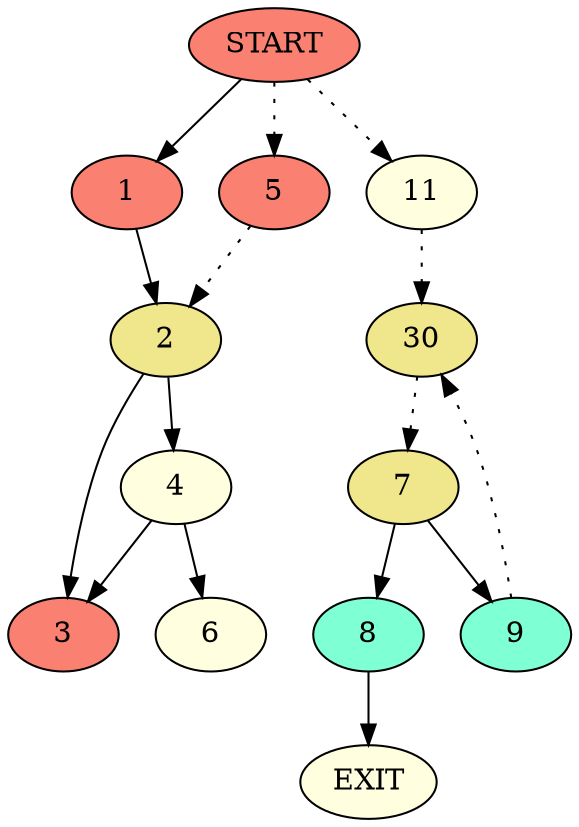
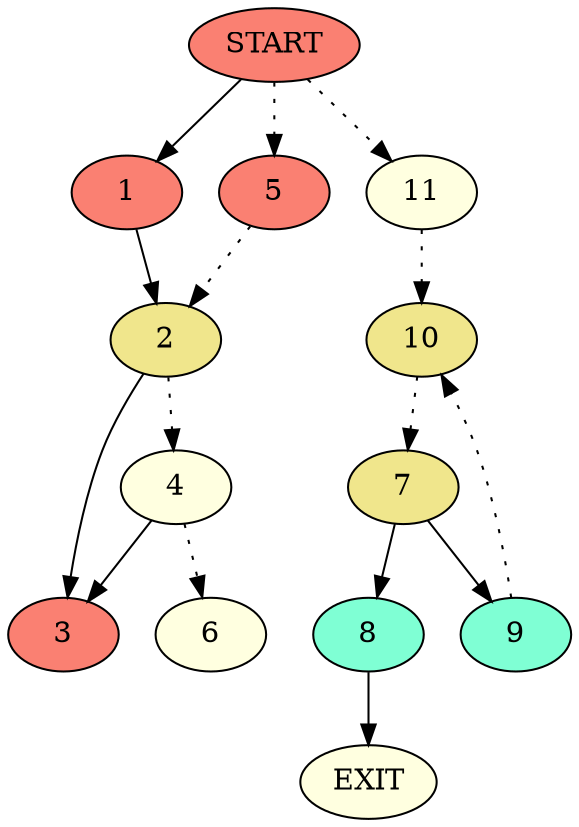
(422, 340) -> (422, 340)
(170, 403) -> (170, 403)
(191, 551) -> (191, 551)
